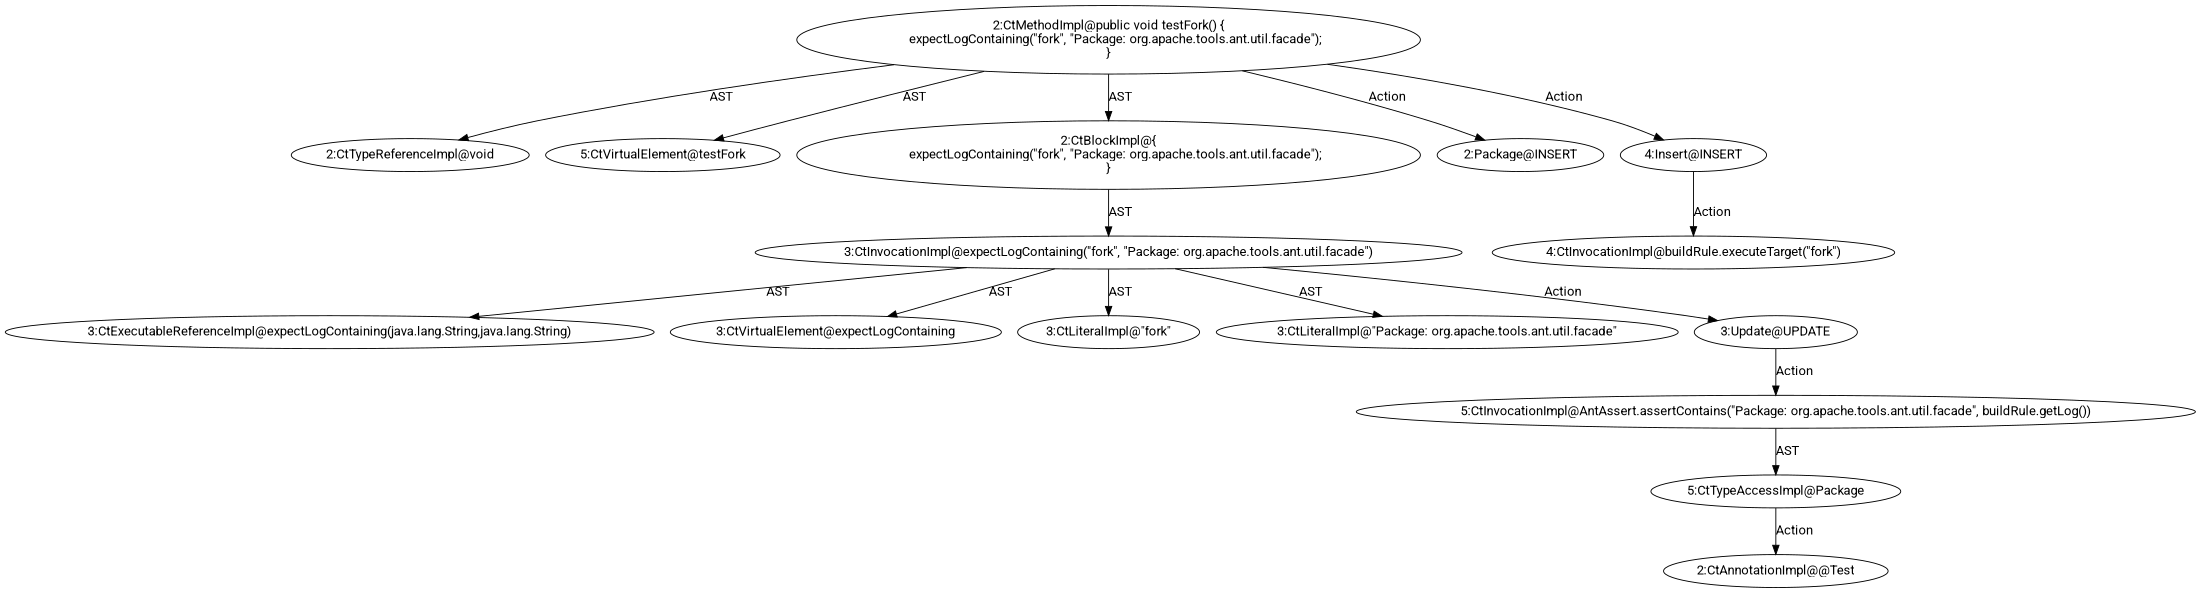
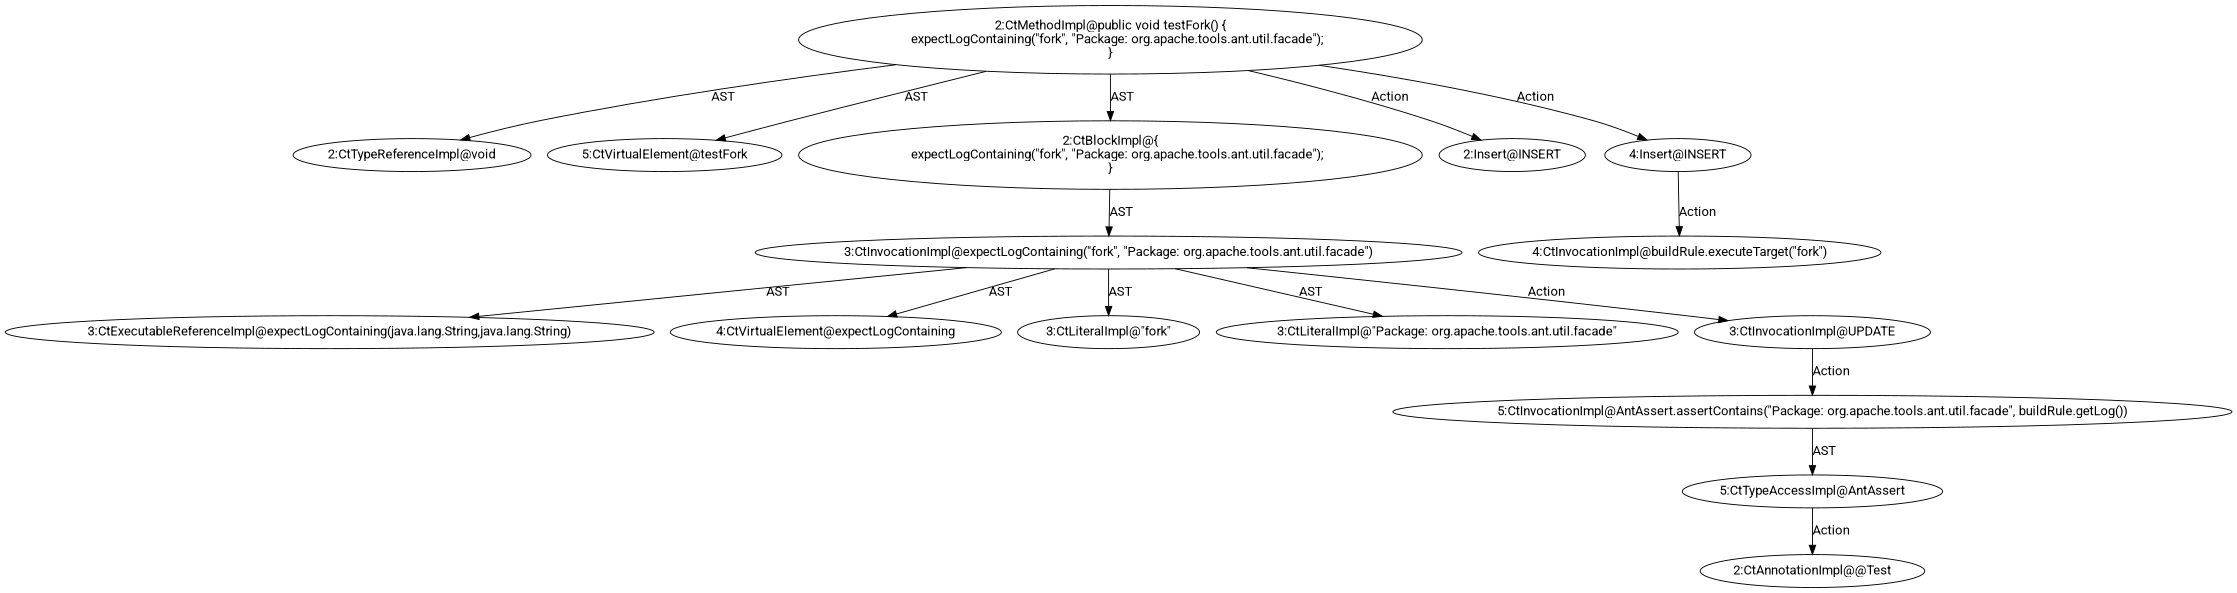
(1520, 155) -> (1512, 155)
(836, 332) -> (836, 332)
(1776, 332) -> (1812, 332)
(1776, 491) -> (1812, 491)
